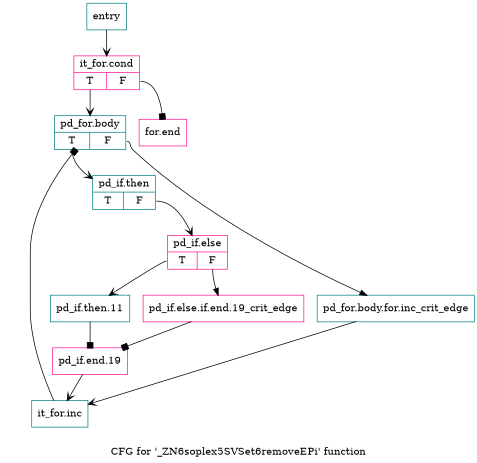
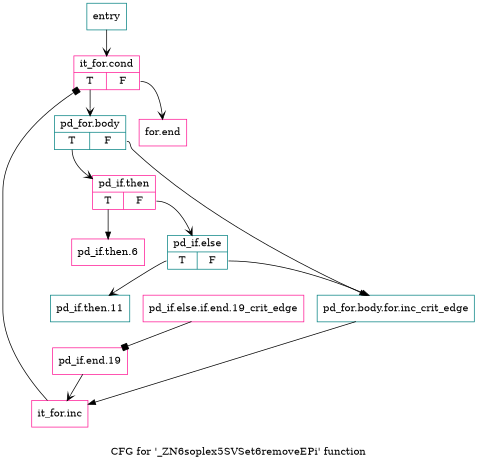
(156, 93) -> (156, 93)
(124, 192) -> (124, 192)
none -> (108, 252)
(198, 252) -> (198, 252)
(30, 274) -> (3, 240)
(214, 279) -> (297, 271)
(90, 331) -> none
(226, 362) -> (226, 362)
(60, 414) -> (60, 414)
